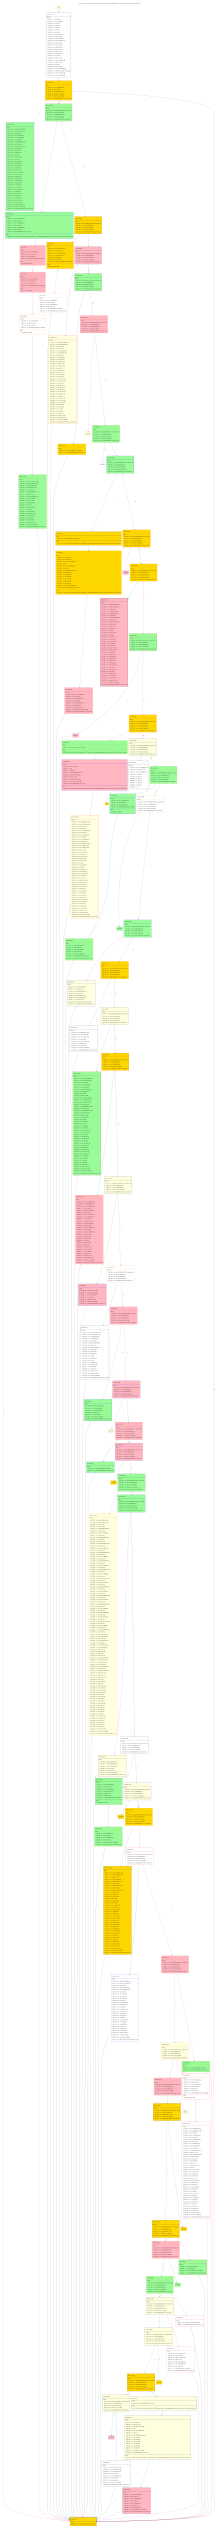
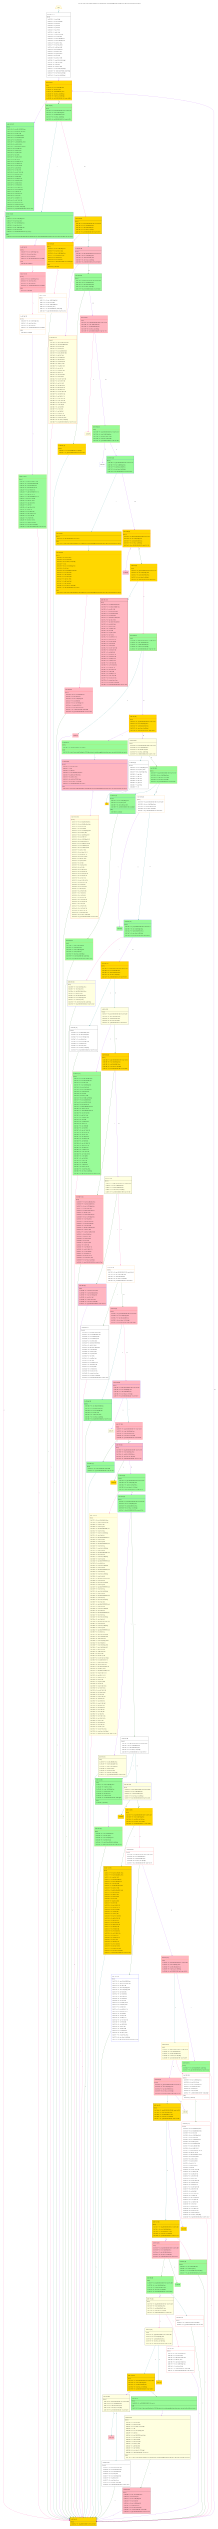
(164, 2403) -> (164, 2403)
